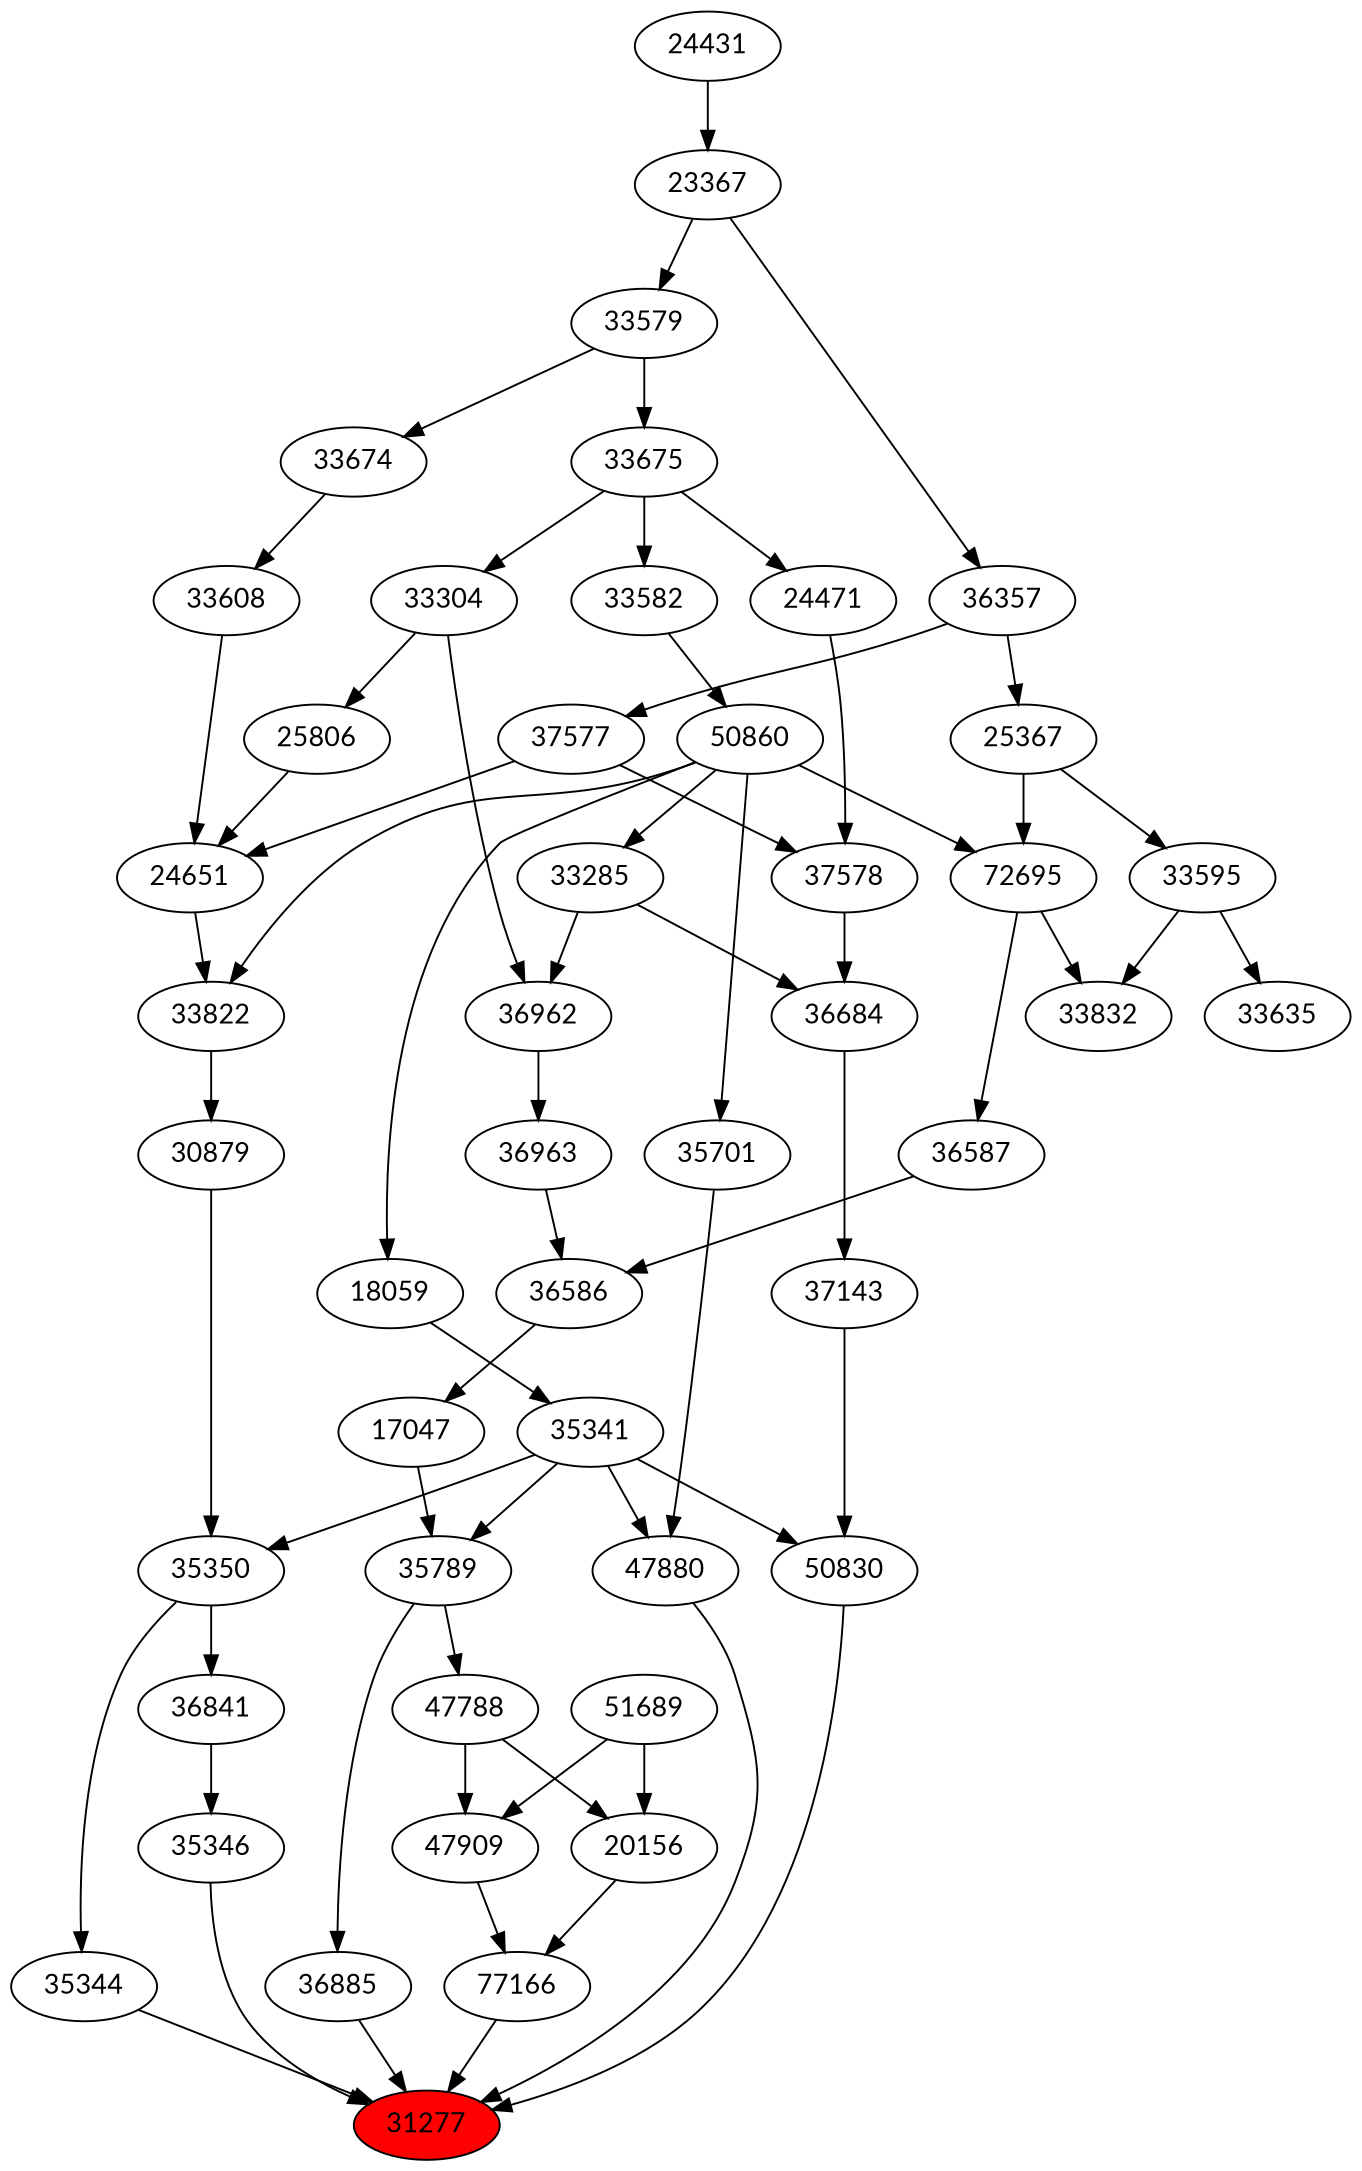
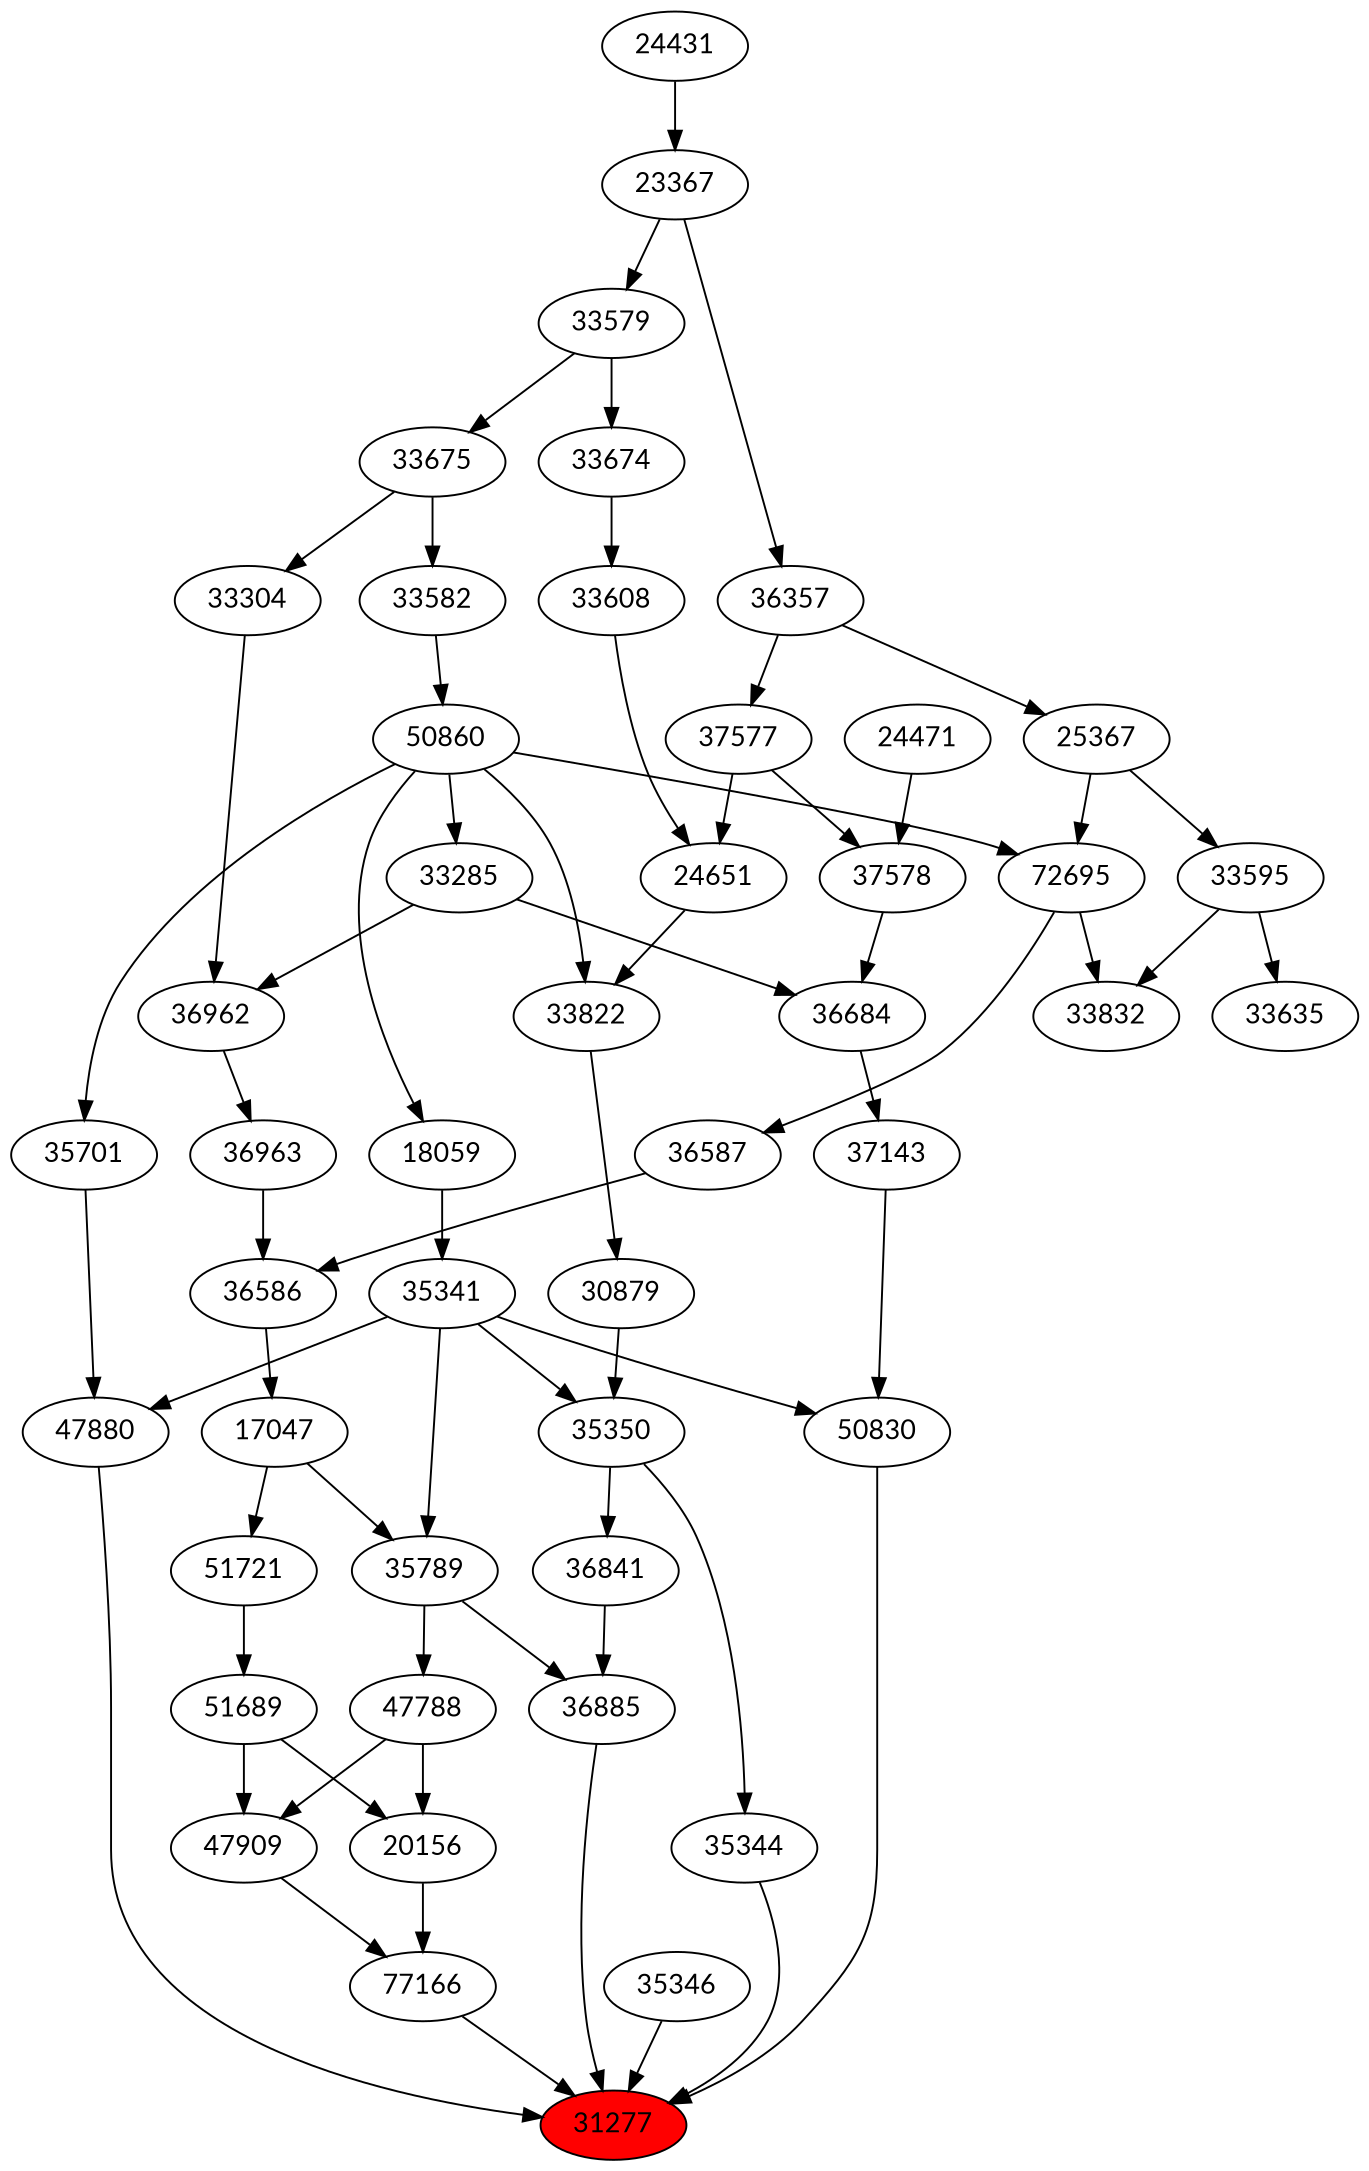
(726, 525) -> none
(317, 739) -> none
none -> (244, 1571)
(211, 1769) -> (604, 1631)
